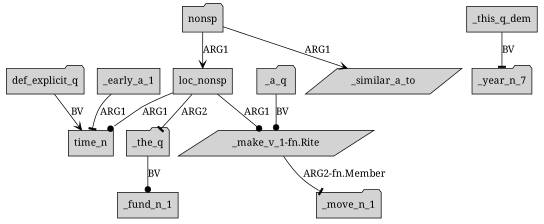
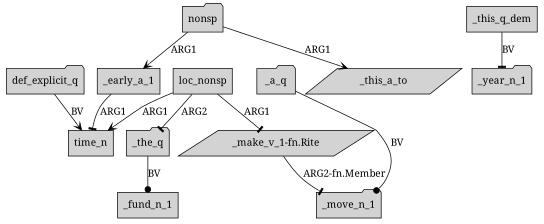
(203, 47) -> (169, 48)
(384, 81) -> (384, 81)
(502, 81) -> (502, 81)
(142, 107) -> (142, 107)
(276, 109) -> (366, 125)
(238, 111) -> (238, 111)
